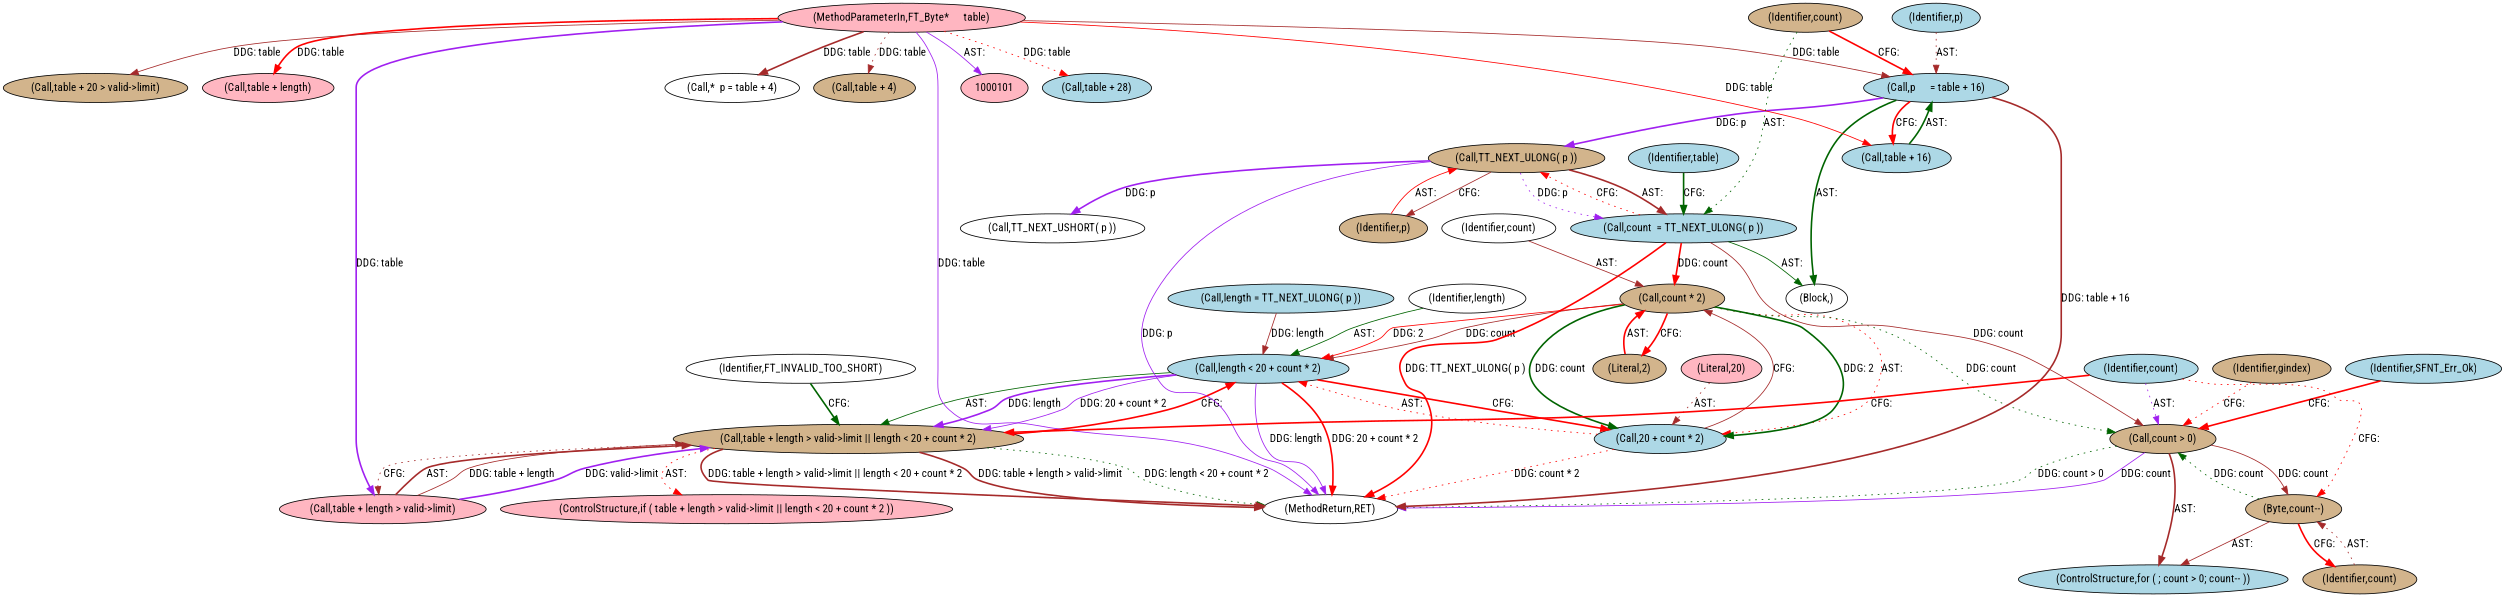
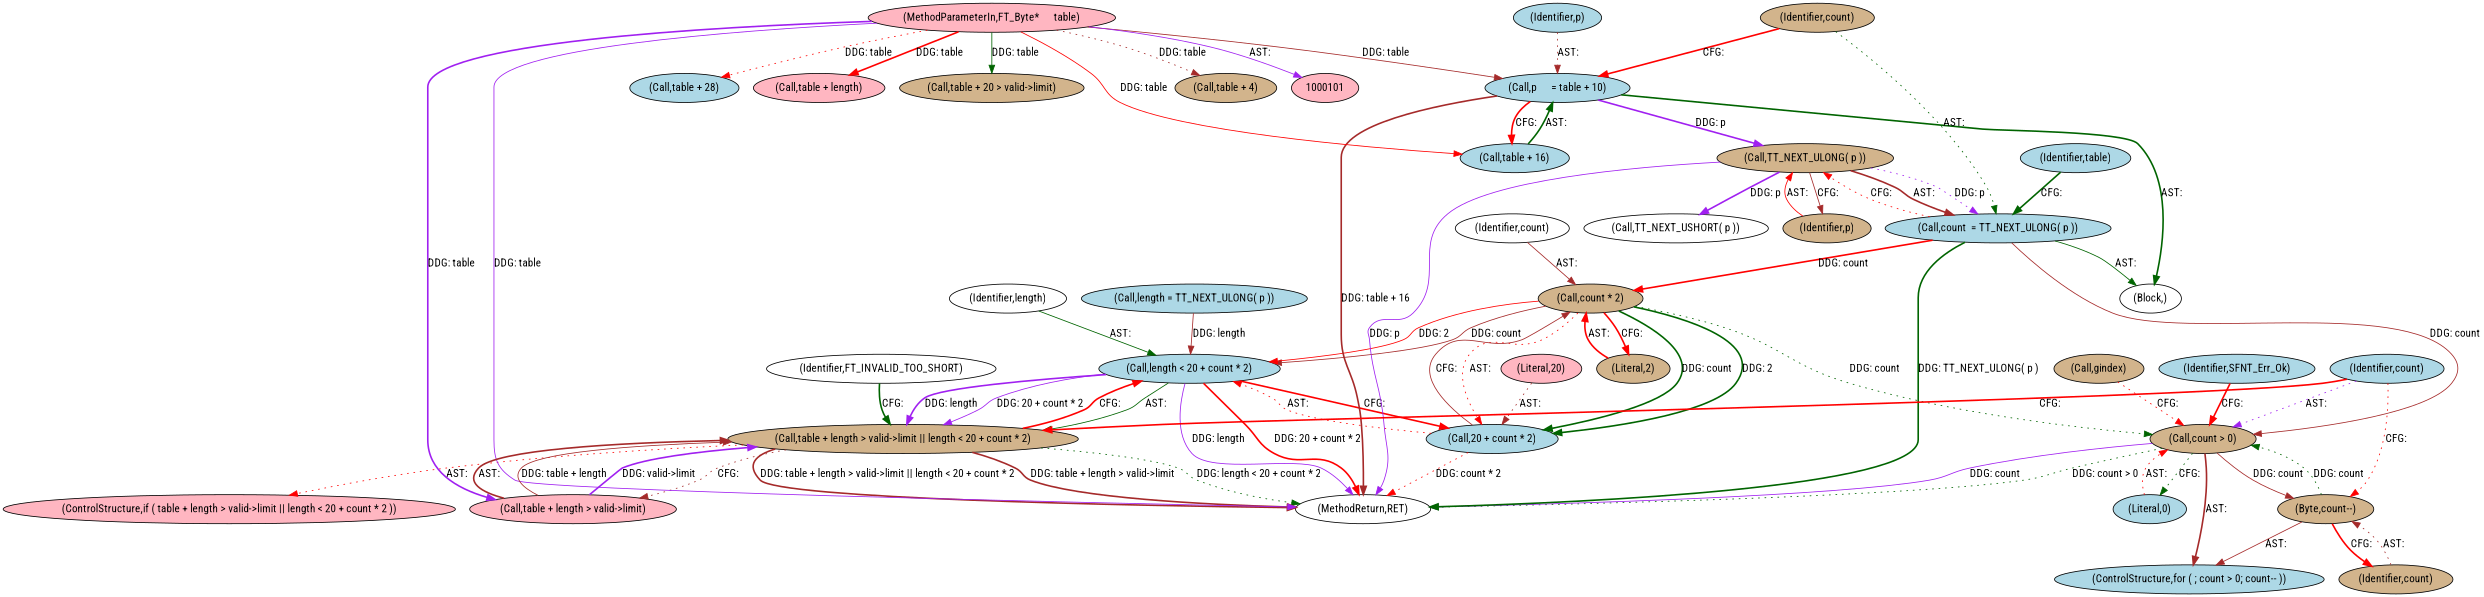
(296, 40) -> (992, 49)
(732, 88) -> none
(1936, 88) -> (1557, 88)
(1458, 343) -> (1792, 483)
(2272, 369) -> (2099, 369)
none -> (2150, 509)
